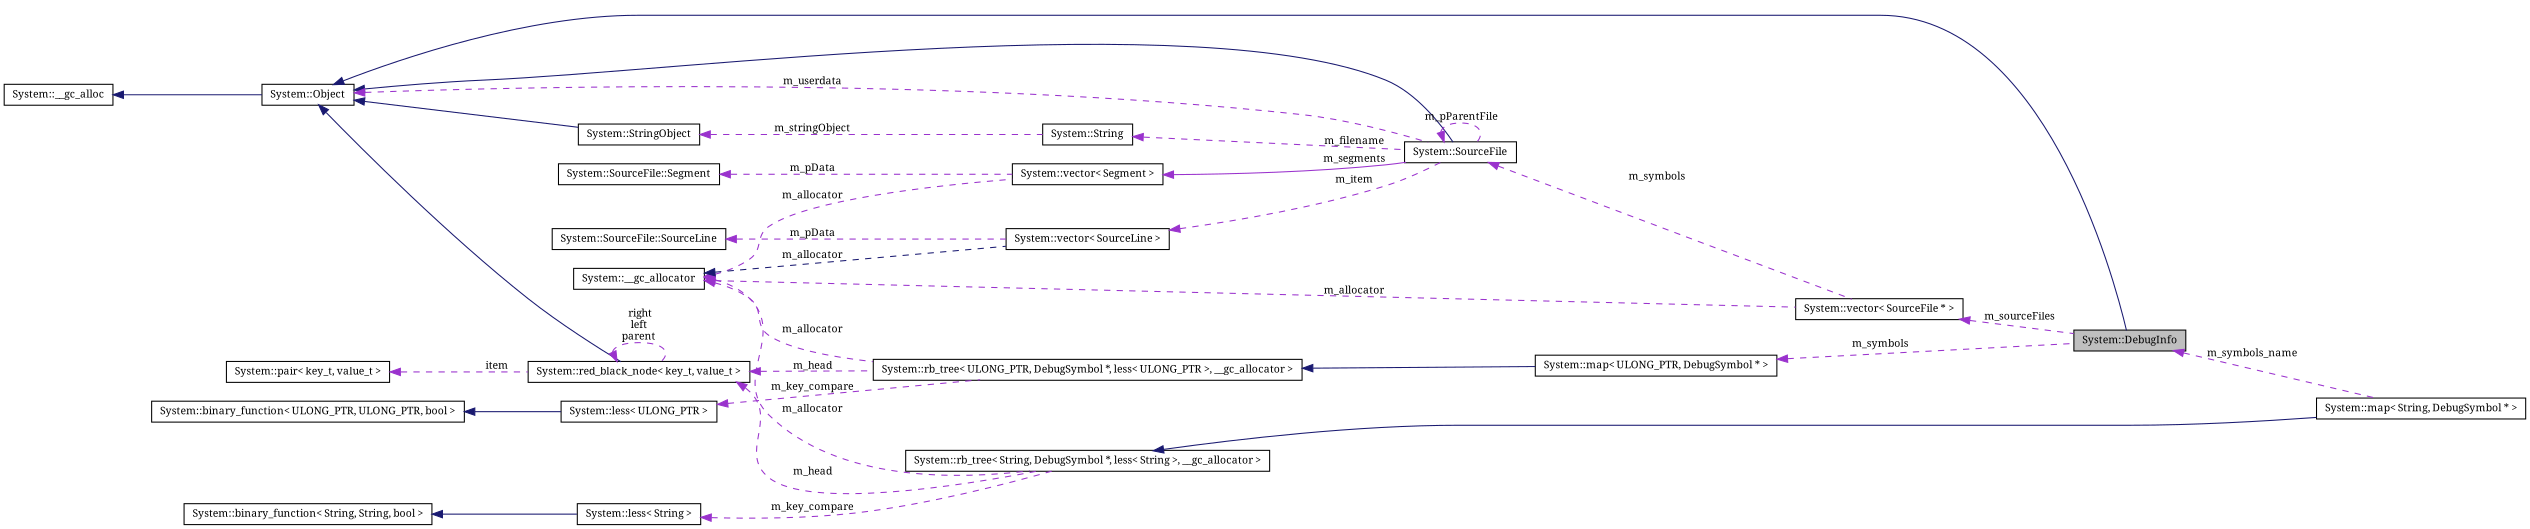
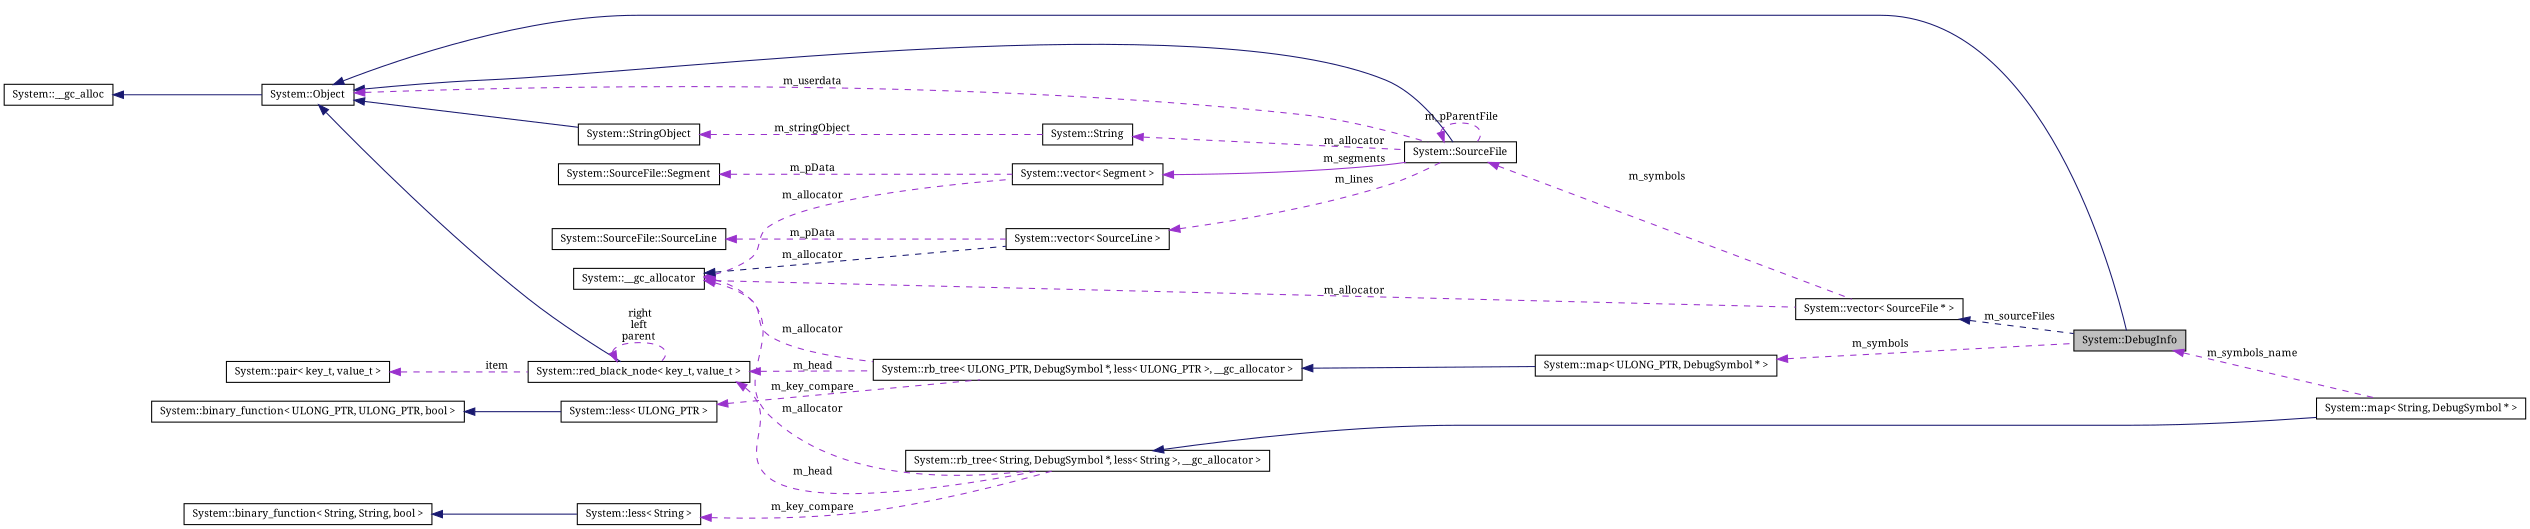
(1353, 141) -> (1353, 141)
(1353, 180) -> (1353, 180)
(2022, 327) -> (2022, 327)
